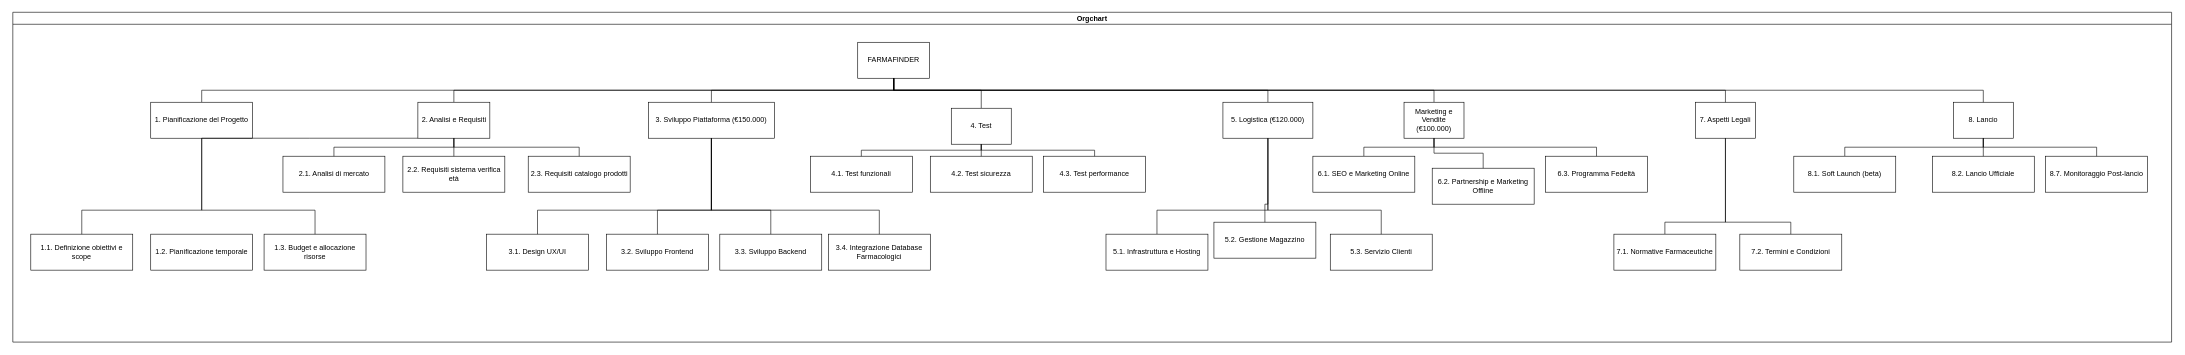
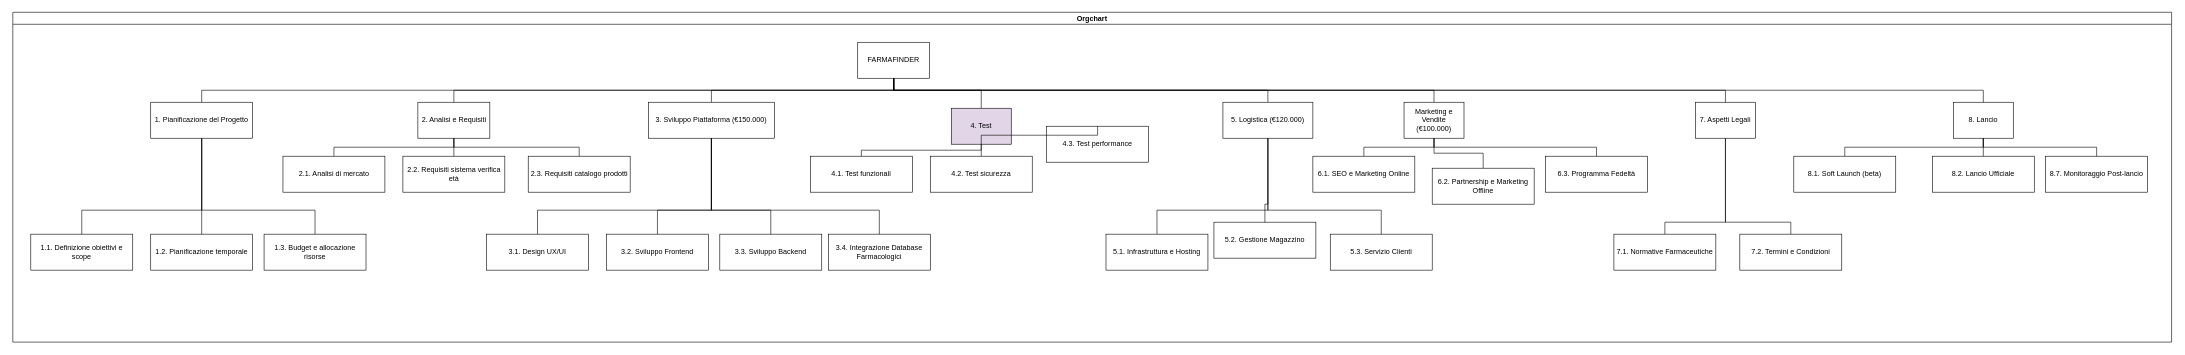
(981, 126) -> (981, 126)
(333, 138) -> (201, 223)
(1095, 174) -> (1098, 144)
